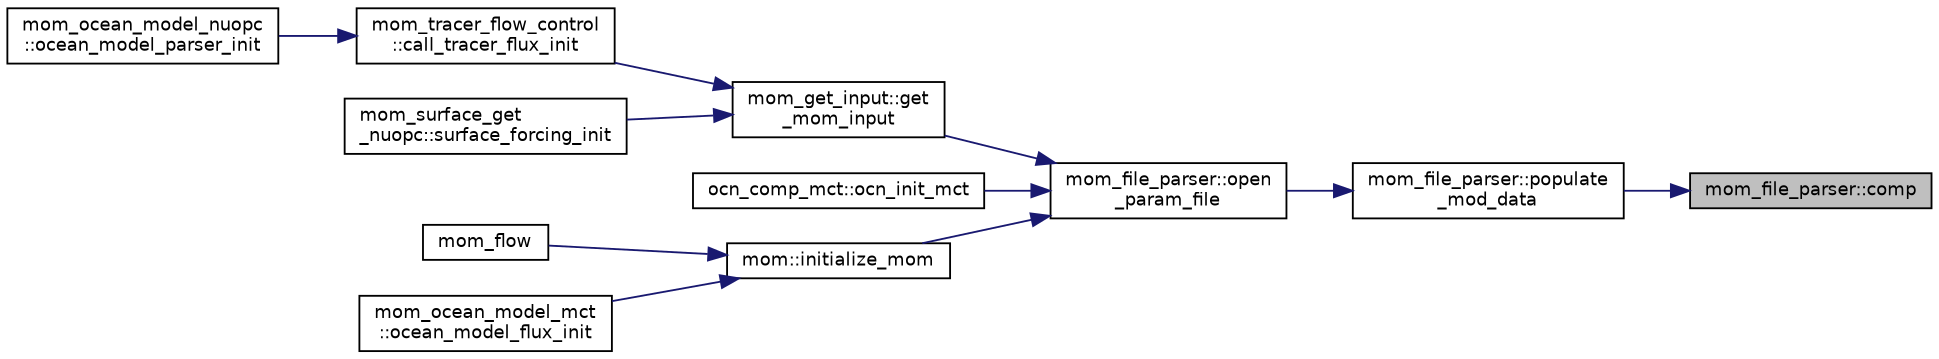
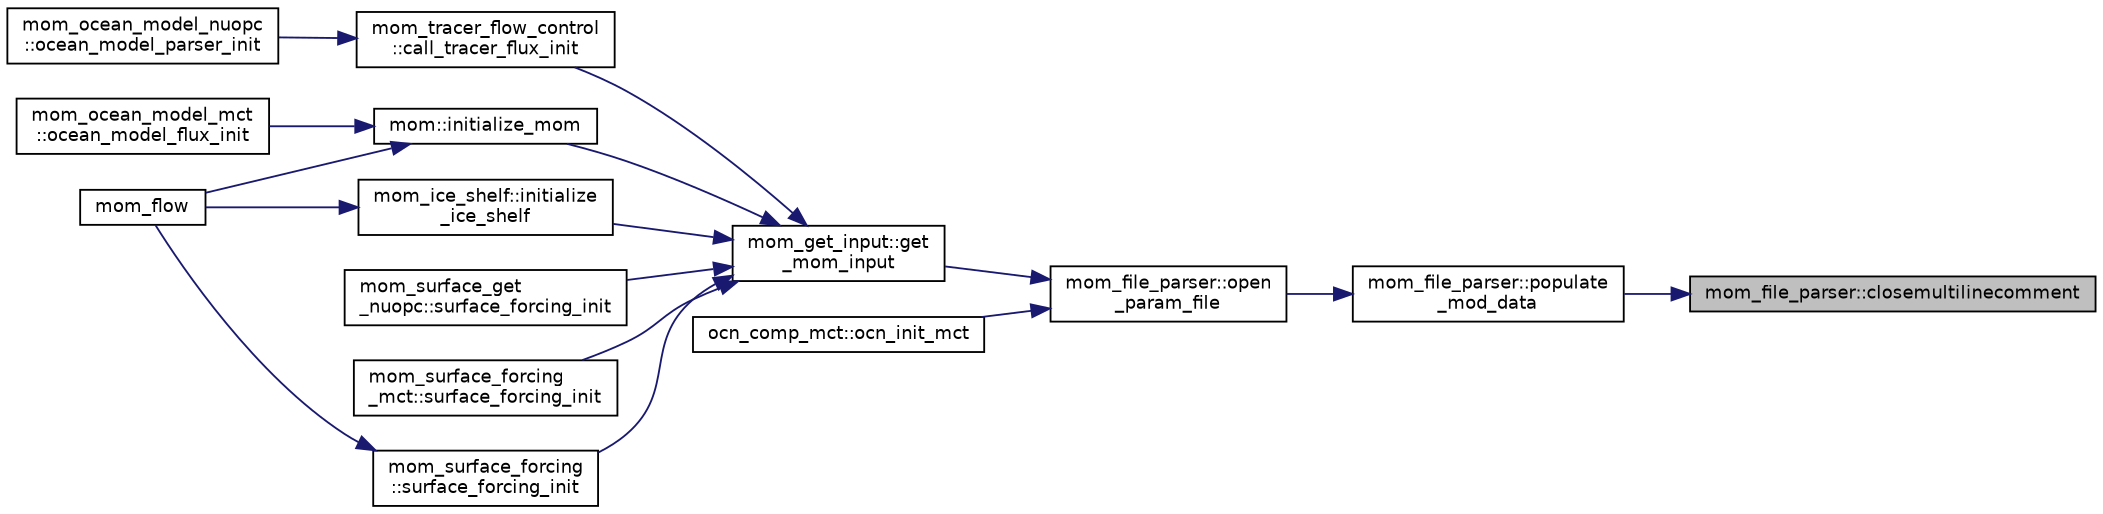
(1811, 191) -> (1893, 294)
none -> (486, 207)
(977, 231) -> (667, 176)
none -> (486, 388)
none -> (486, 478)
